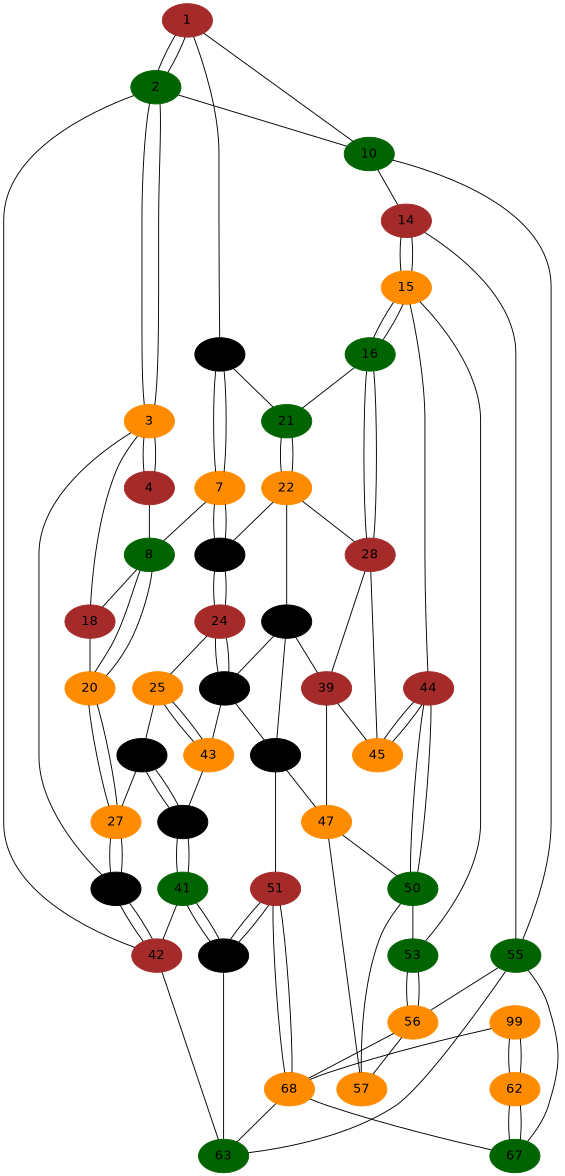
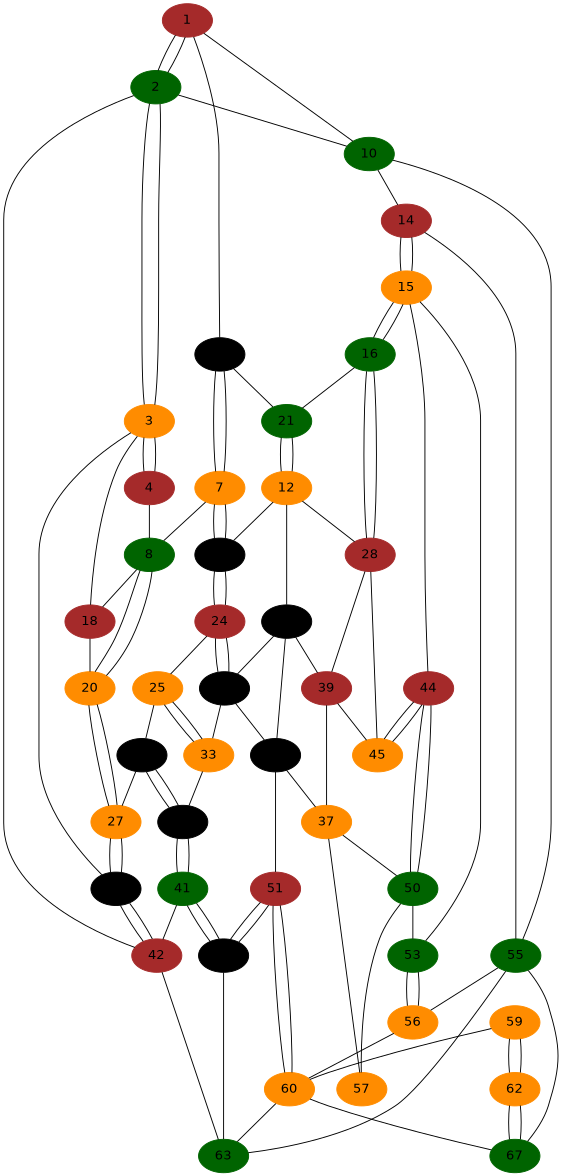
(287, 488) -> (287, 488)
(209, 755) -> (209, 755)
(327, 822) -> (327, 822)
(515, 1022) -> (515, 1022)
(382, 1062) -> none
(289, 1089) -> (289, 1089)
